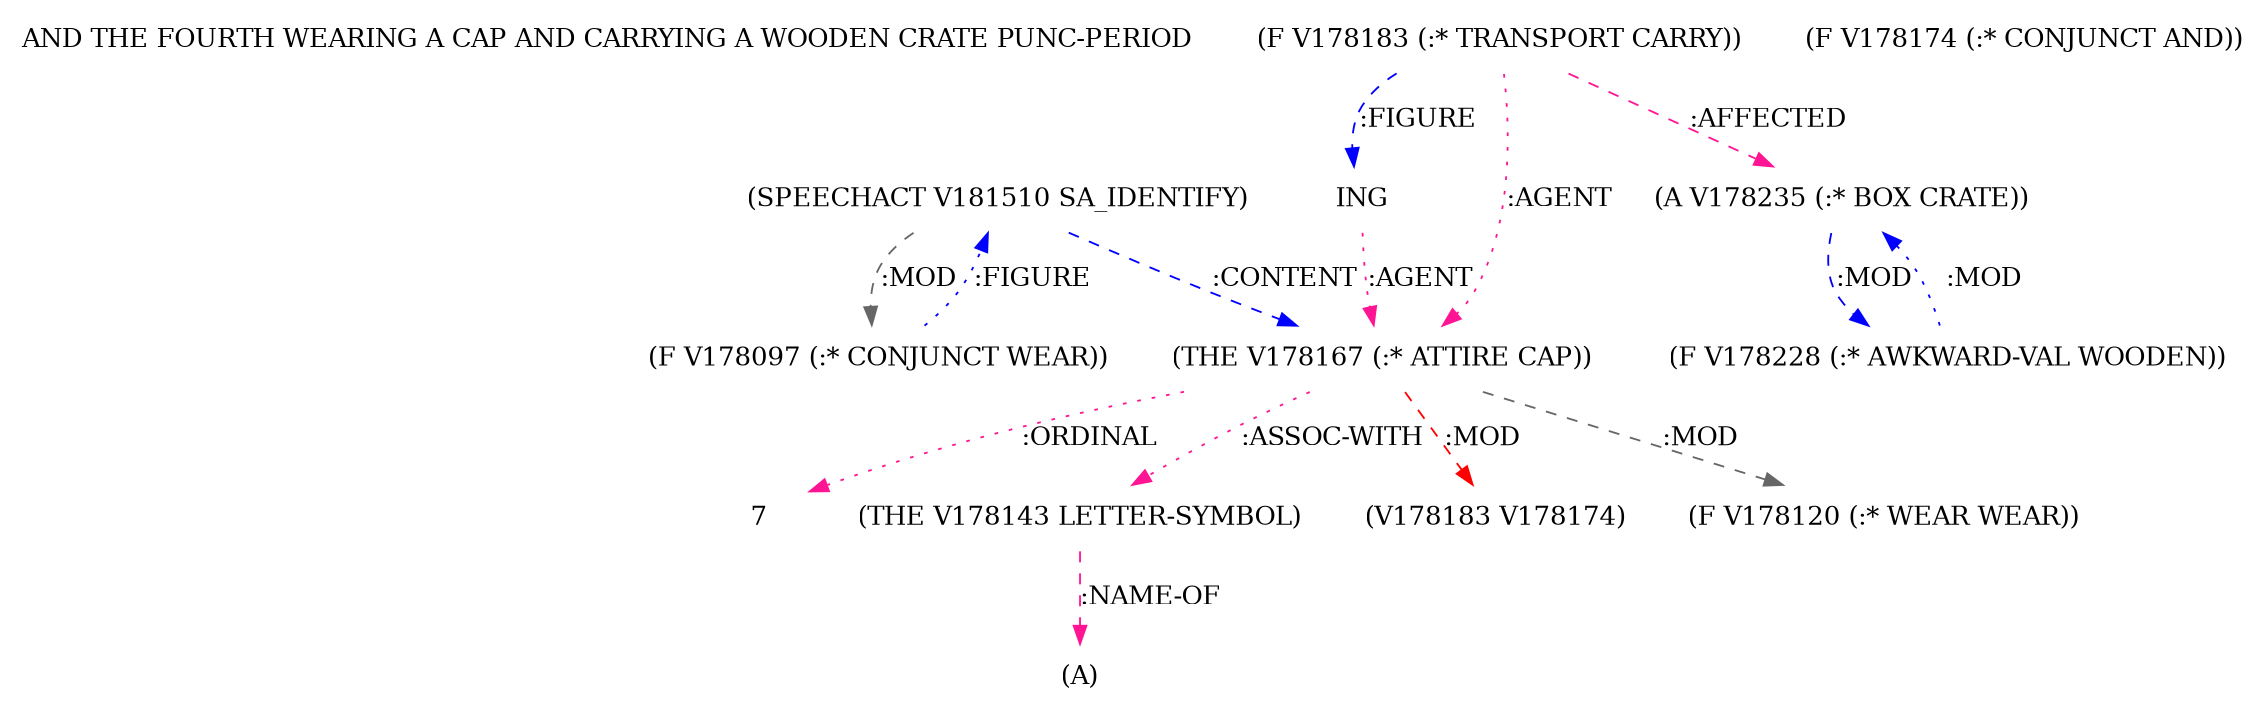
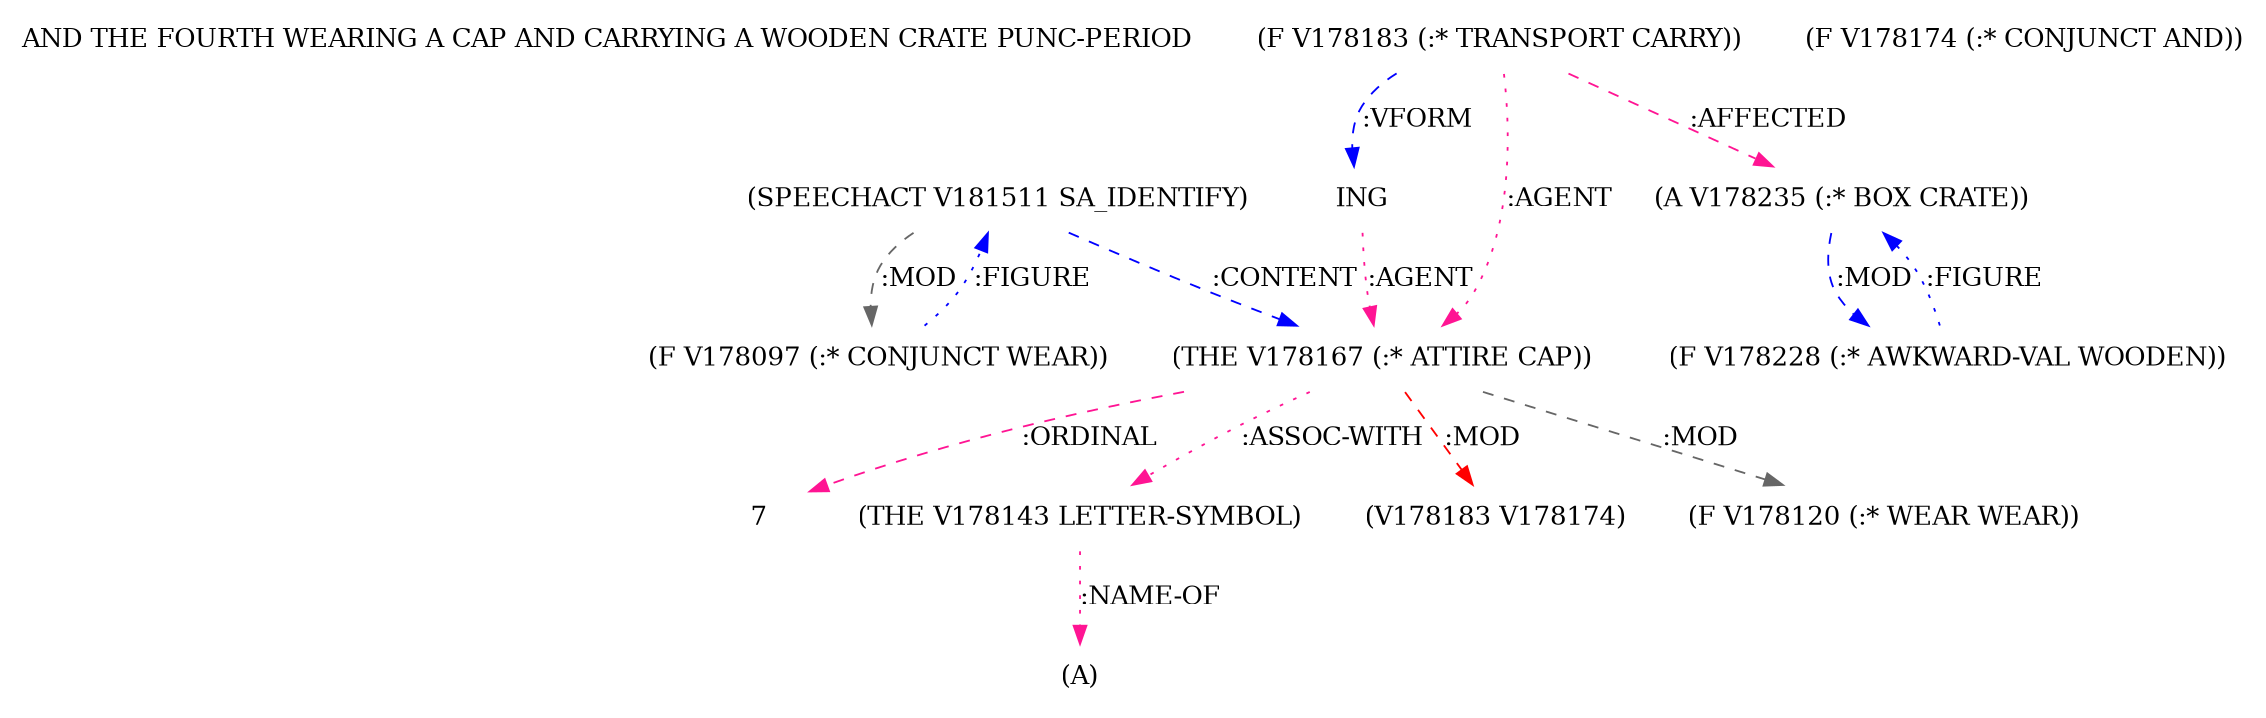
(1418, 120) -> (1418, 120)
(998, 200) -> (998, 200)
(1984, 279) -> (1984, 279)
(1004, 431) -> (1004, 431)
(1080, 588) -> (1080, 588)
